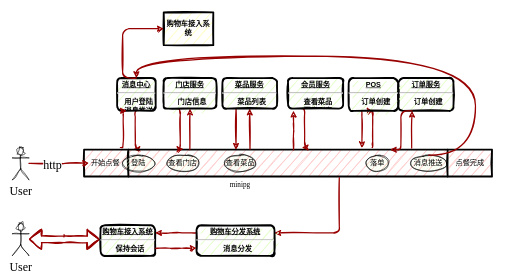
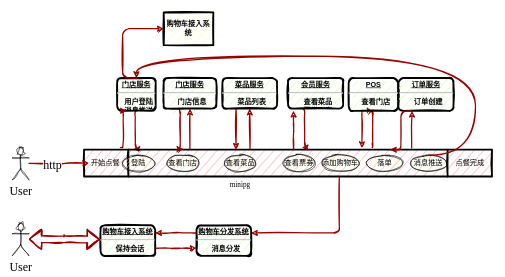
(137, 78) -> (137, 78)
(374, 78) -> (374, 78)
none -> (299, 163)
none -> (341, 163)
(377, 163) -> (385, 163)
(236, 241) -> (224, 241)
